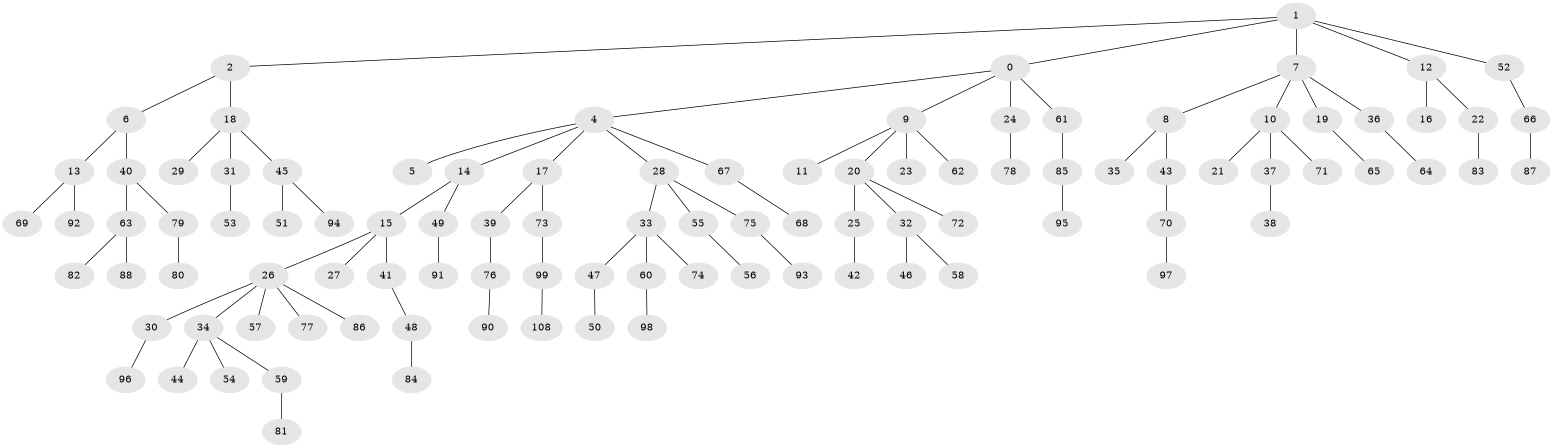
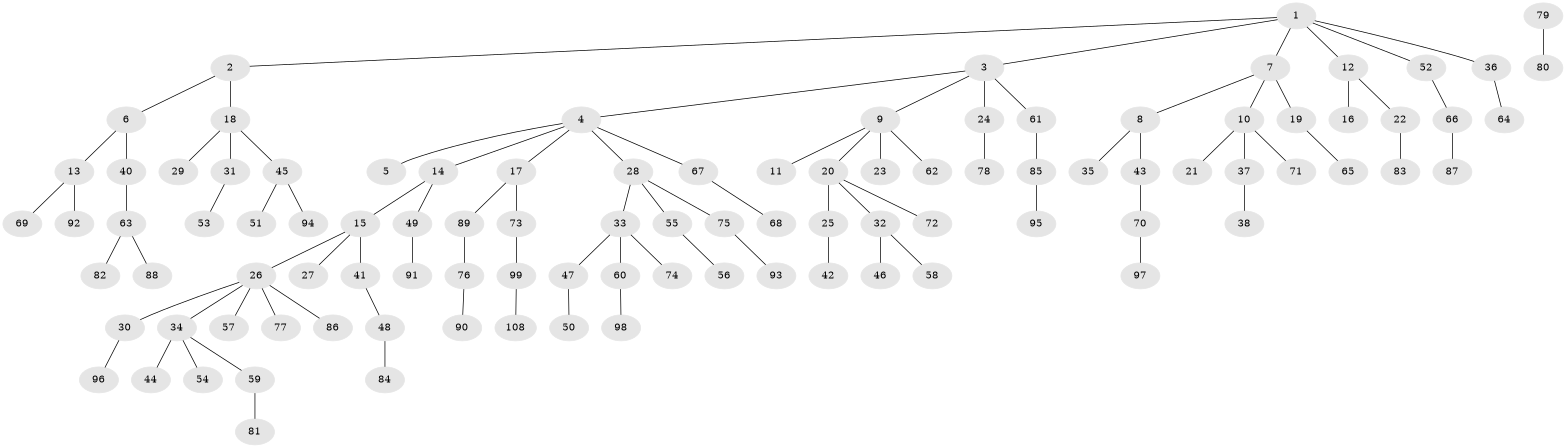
(1010, 68) -> (984, 68)
(1335, 94) -> (1395, 40)
(152, 198) -> none
(490, 224) -> (464, 224)
